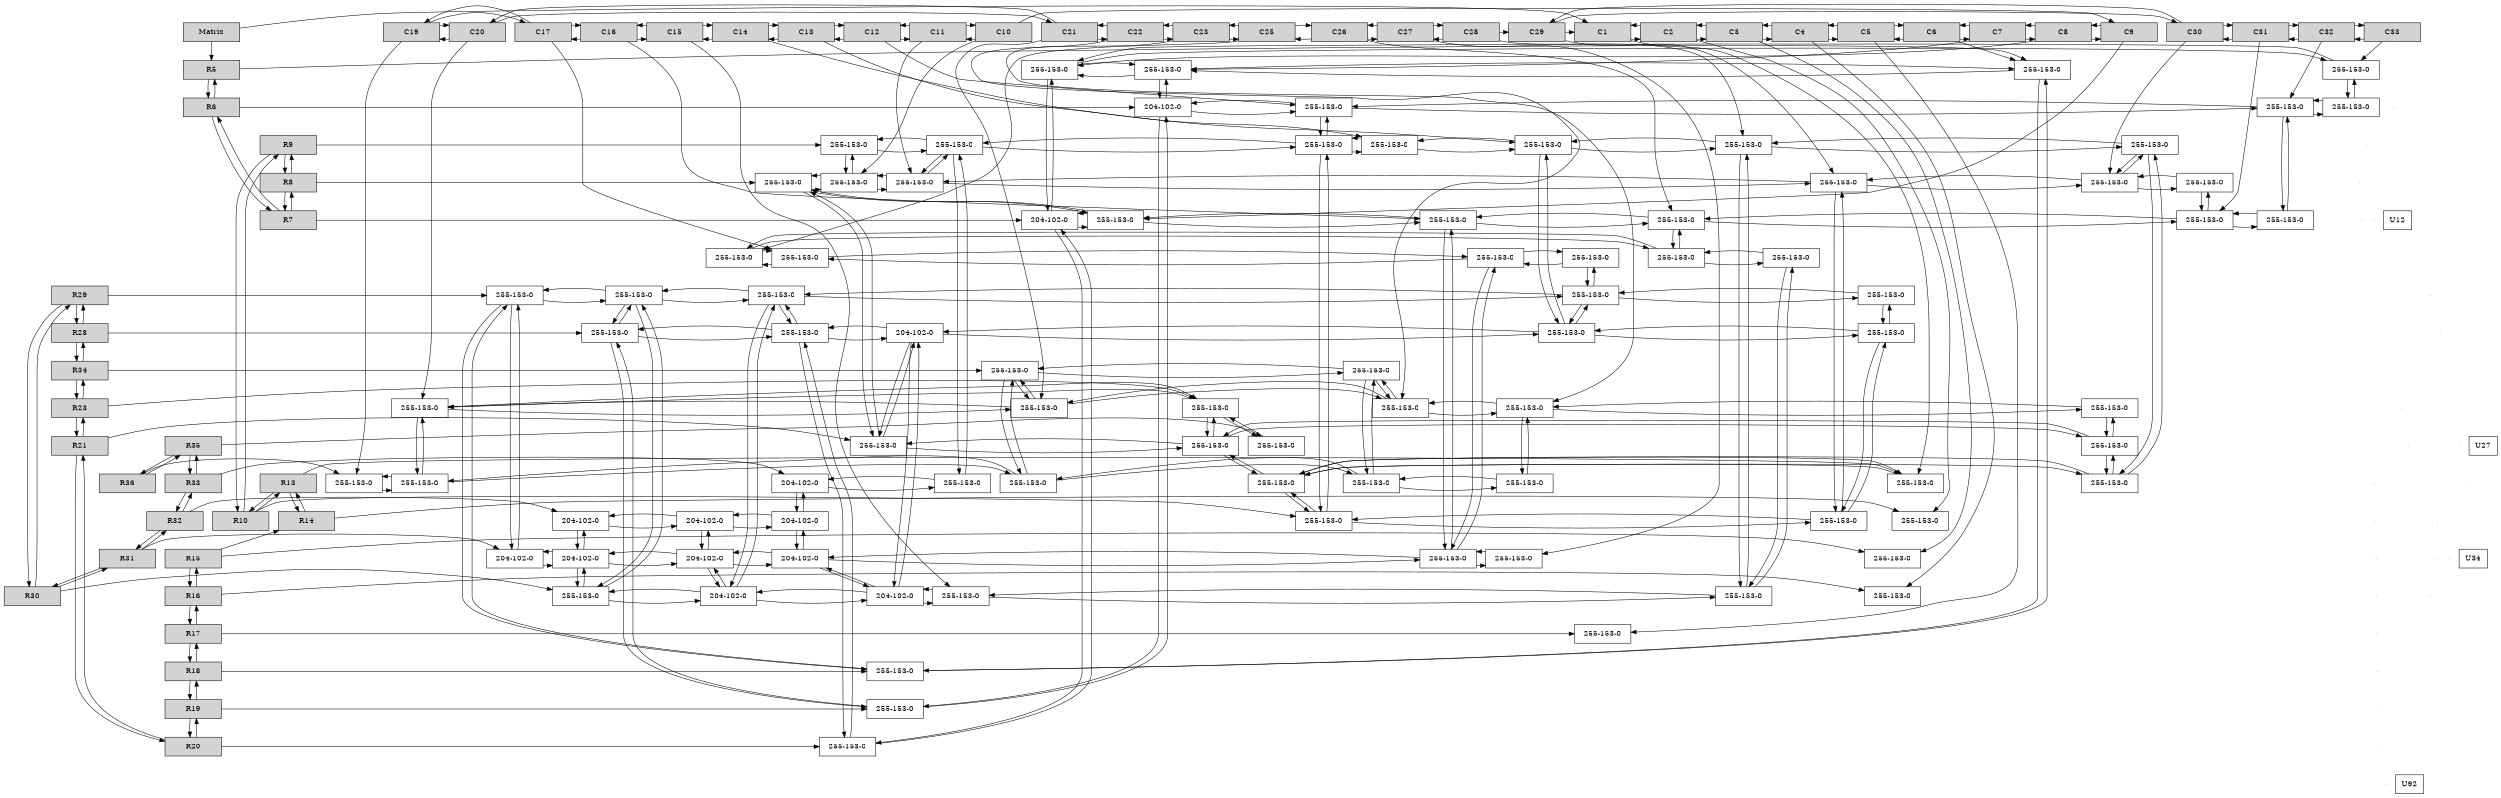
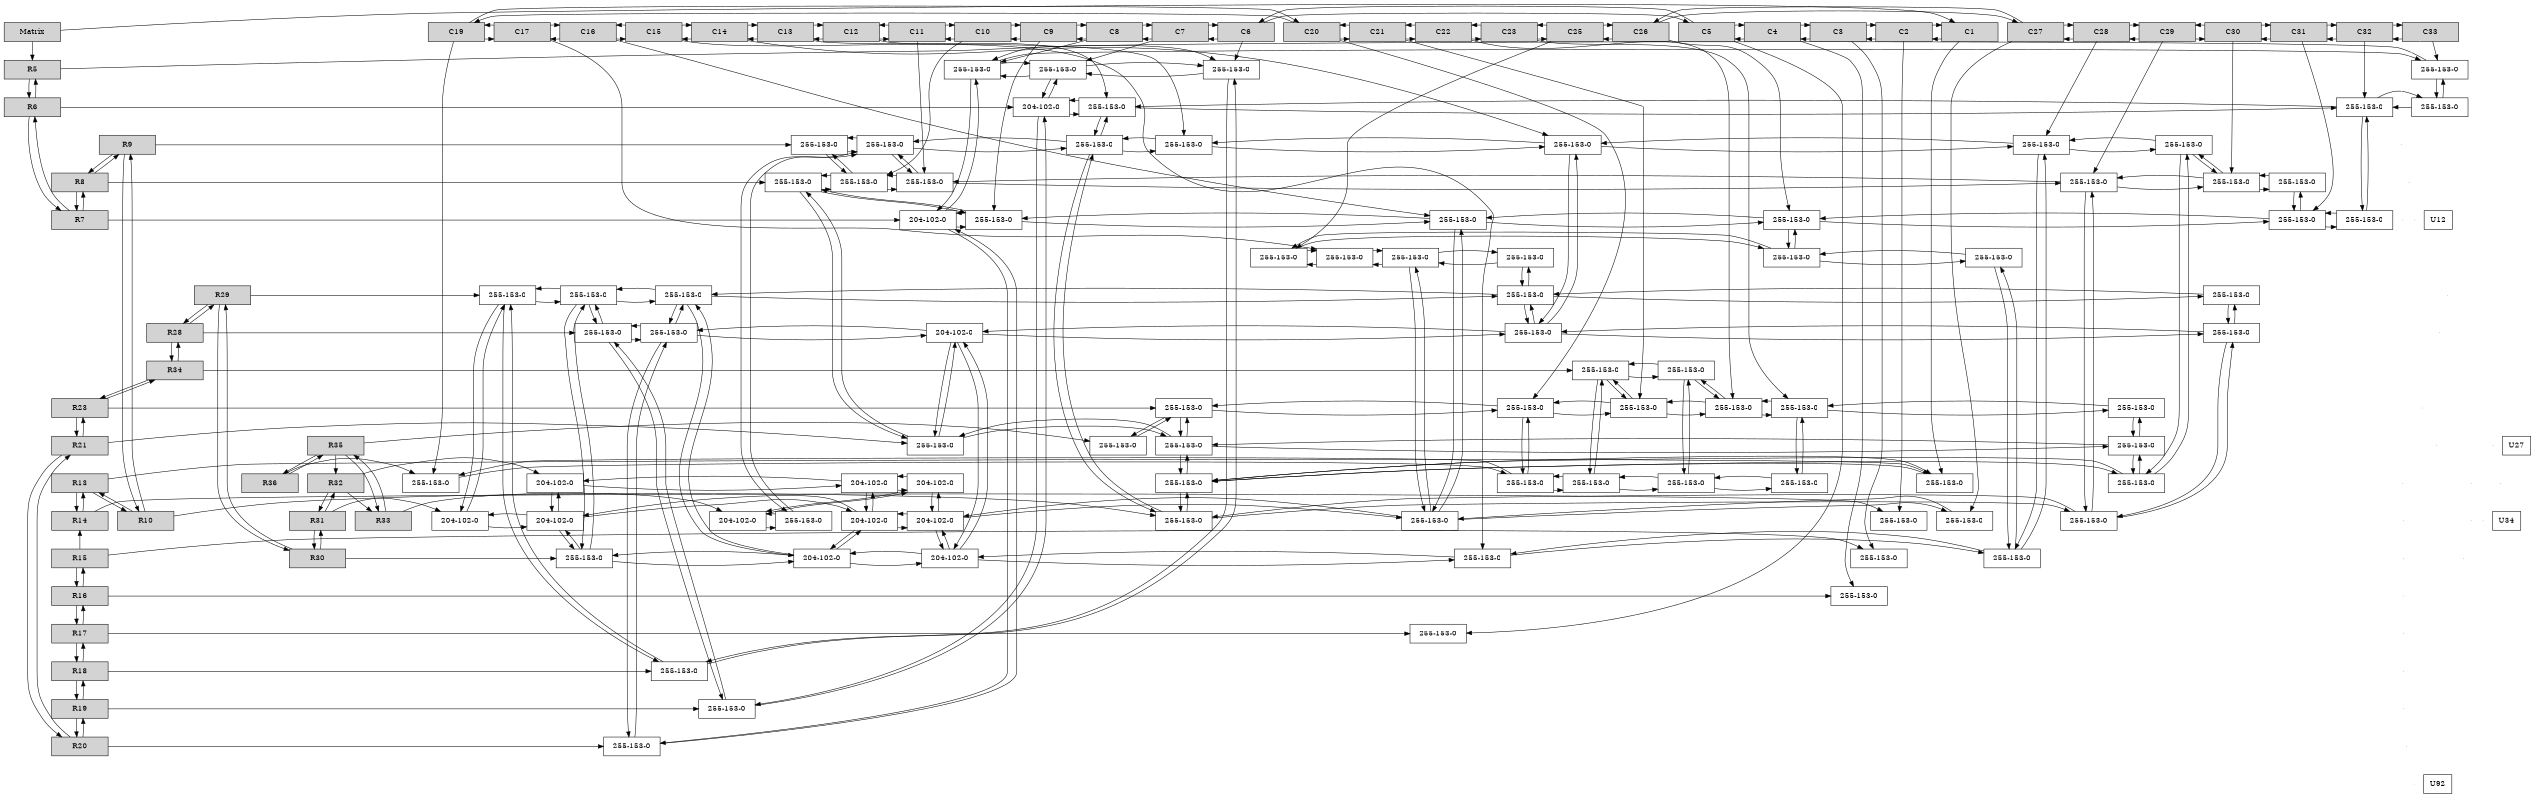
(1567, 32) -> (2137, 39)
none -> (1018, 39)
(182, 500) -> (336, 462)
